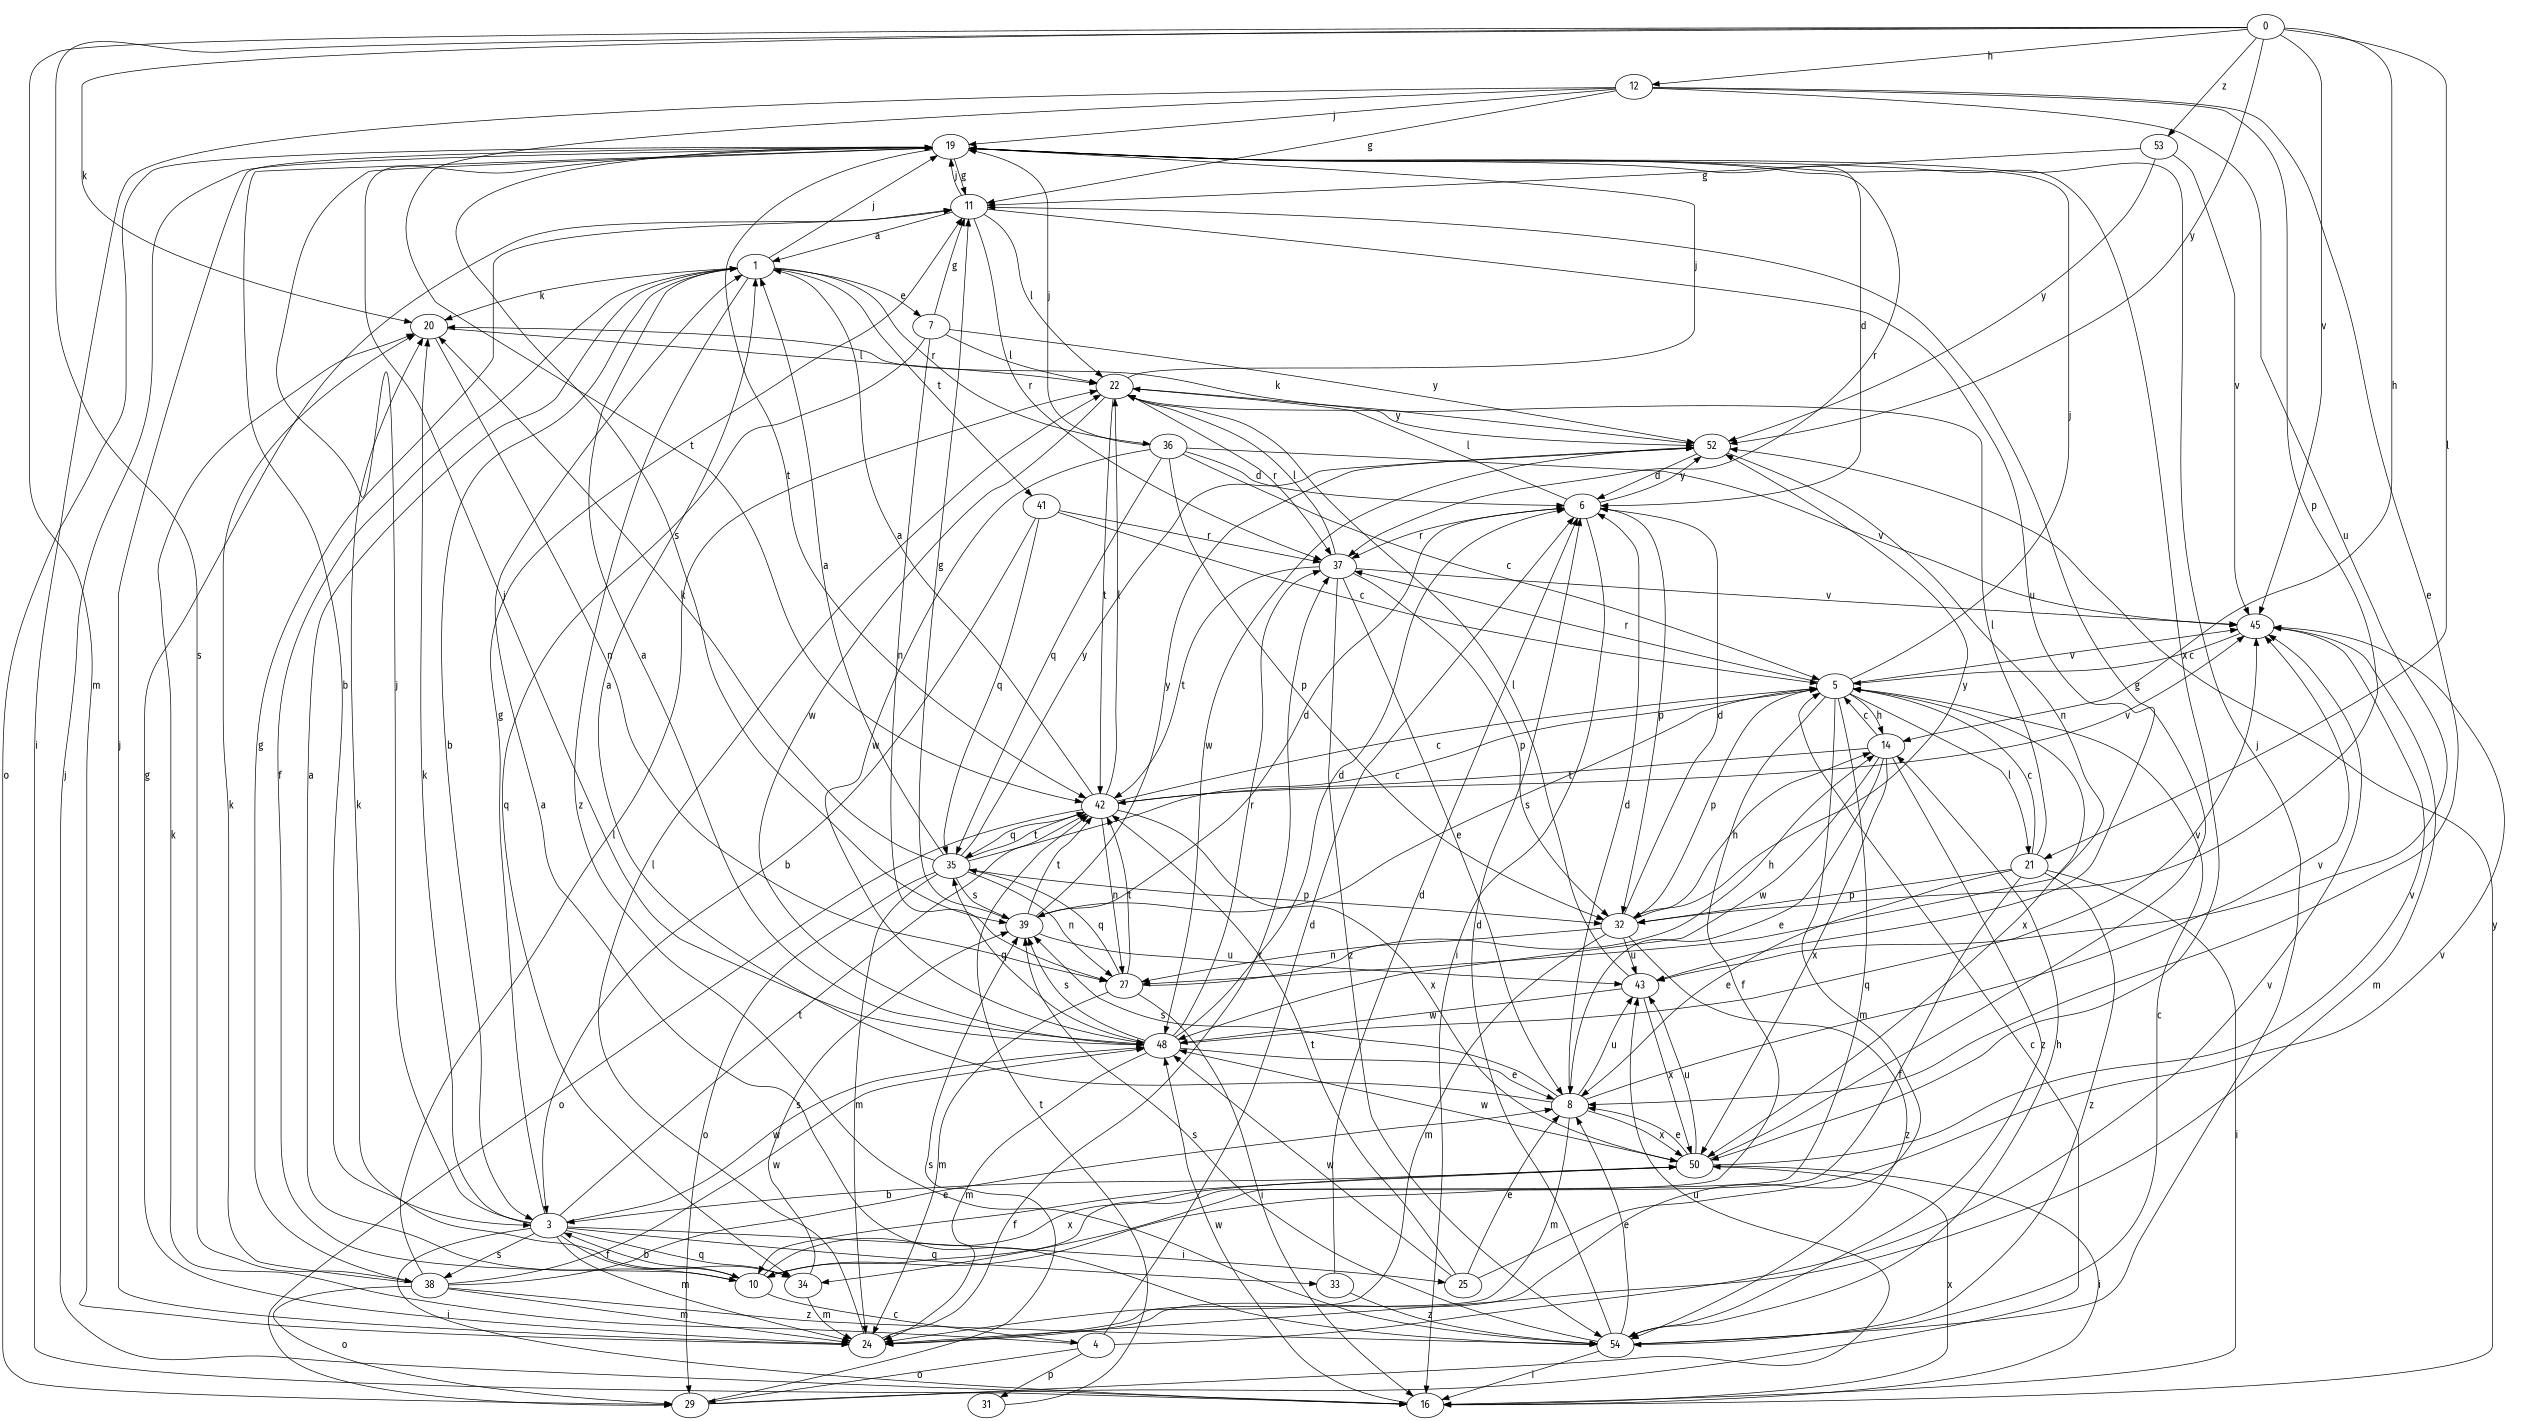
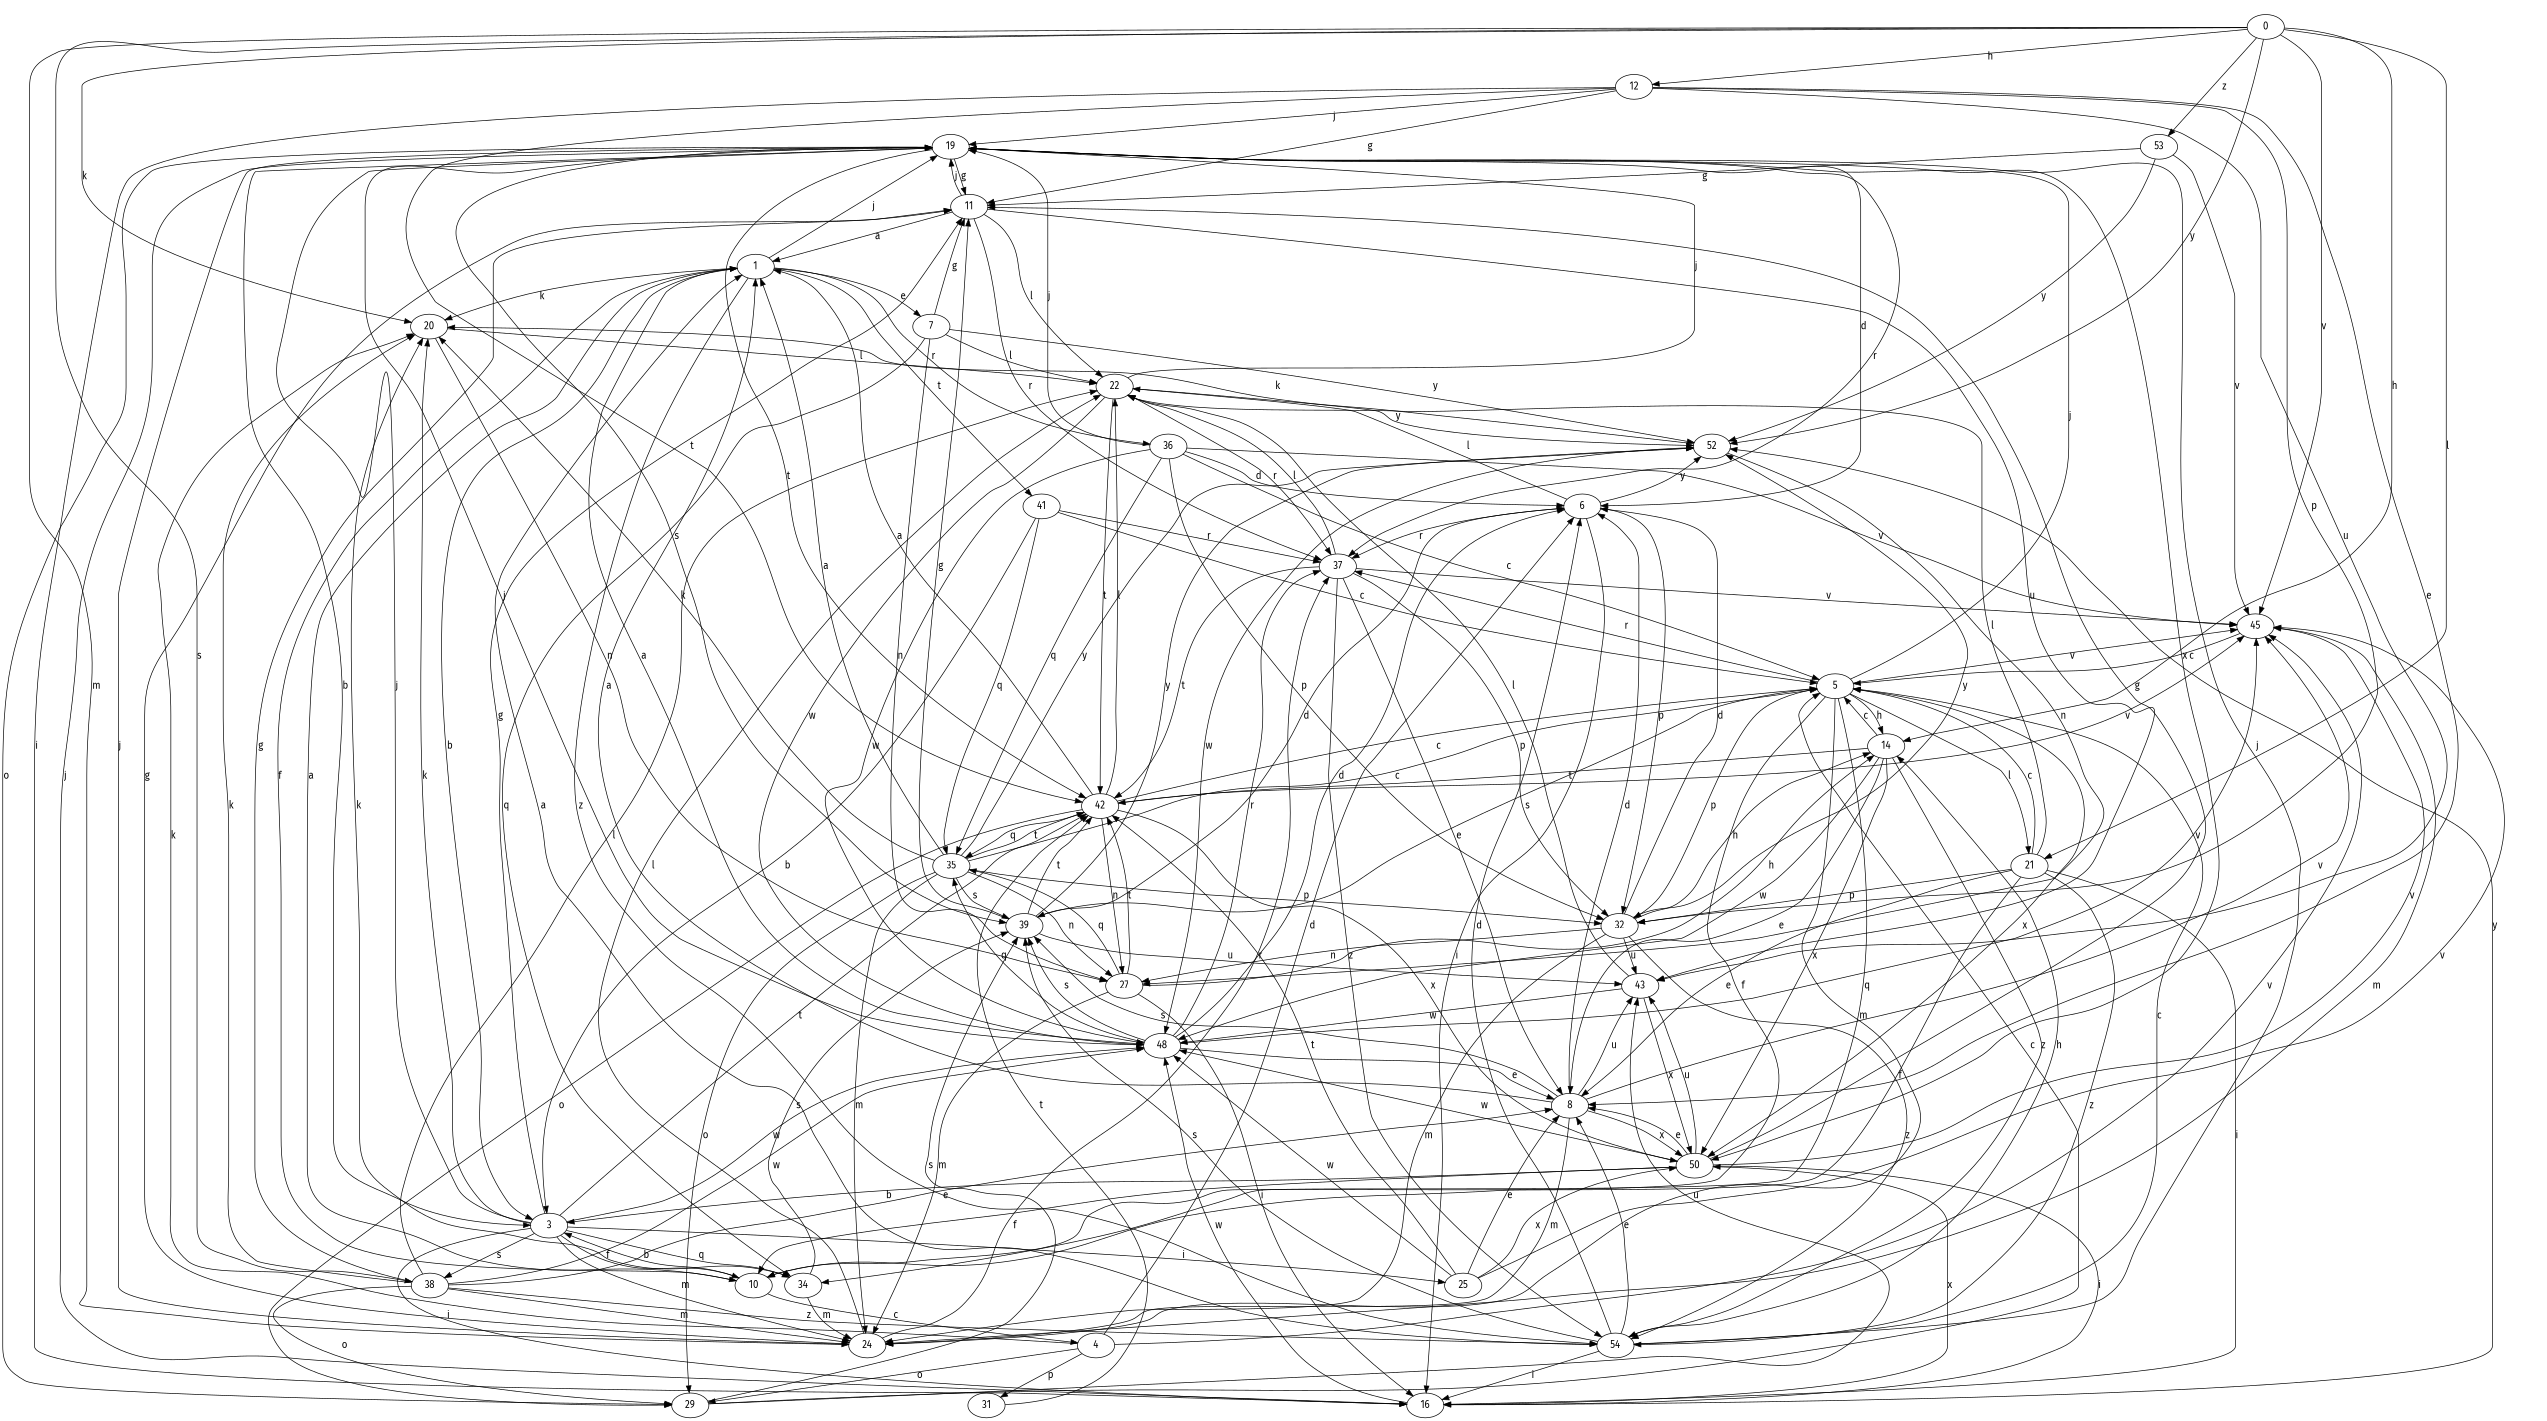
(1650, 475) -> none
(974, 1178) -> none
(1162, 1199) -> (1564, 1197)
(1335, 1286) -> none
